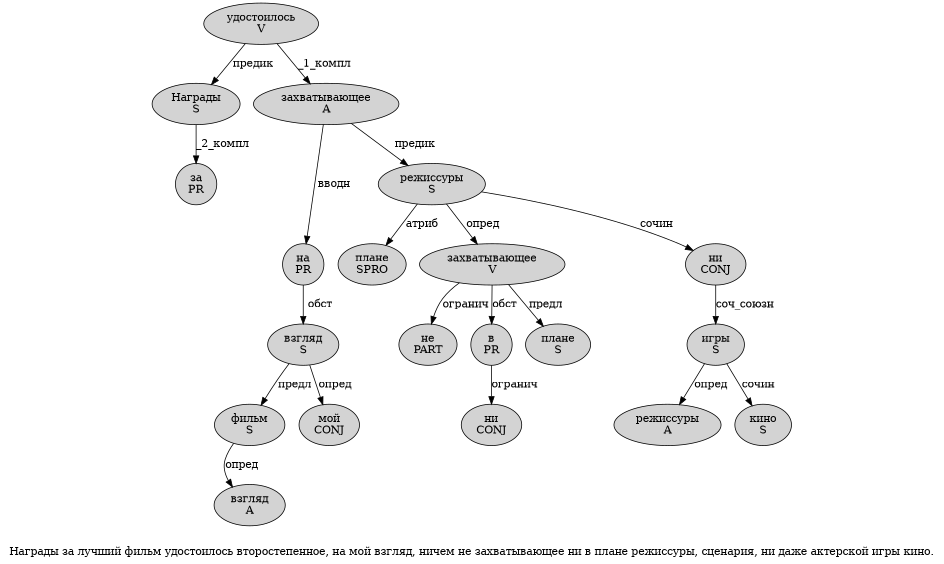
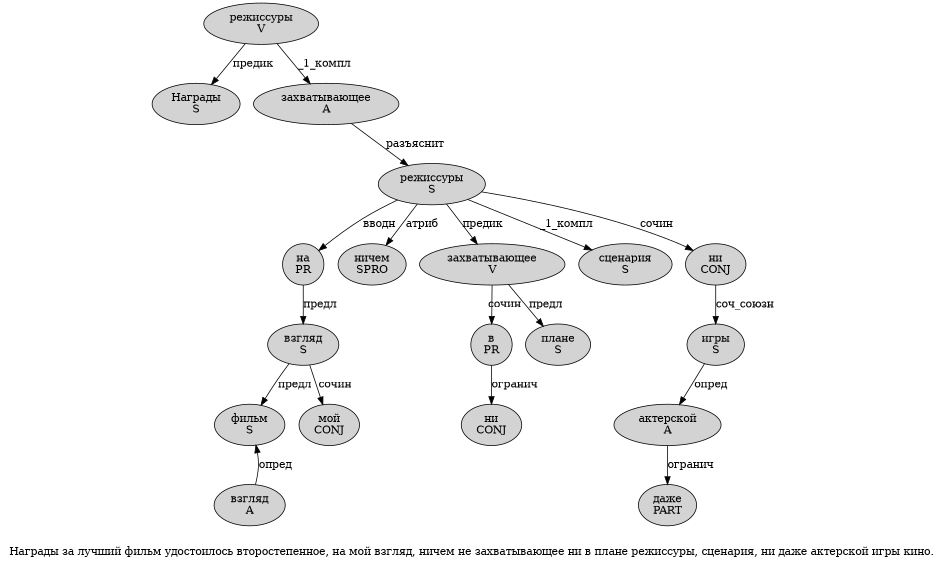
(261, 24) -> (261, 24)
(415, 144) -> (415, 144)
(315, 180) -> (360, 220)
(196, 184) -> none
(483, 224) -> (483, 224)
(372, 264) -> (372, 264)
none -> (625, 264)
(320, 305) -> (320, 305)
(505, 305) -> (505, 305)
(428, 345) -> none
(335, 385) -> (335, 385)
(668, 425) -> (668, 425)
(763, 425) -> none
(225, 461) -> (258, 469)
none -> (668, 505)
